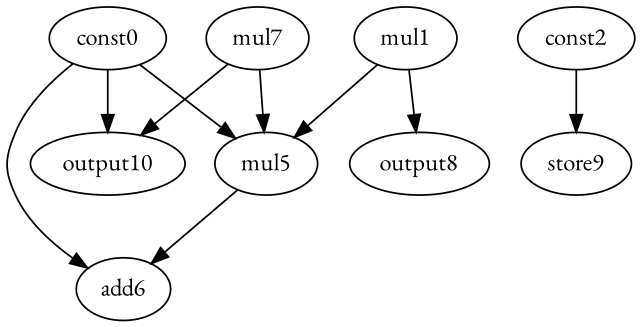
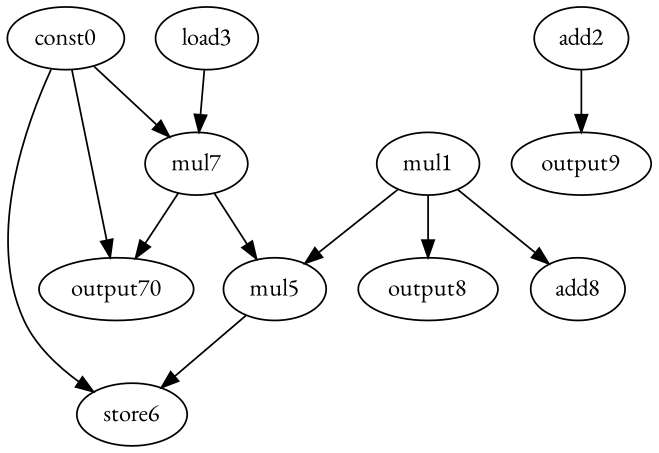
none -> (207, 38)
(576, 38) -> (581, 38)
(174, 91) -> (125, 96)
(108, 164) -> (116, 289)
(576, 164) -> (581, 164)
(123, 289) -> (132, 415)
none -> (578, 289)
